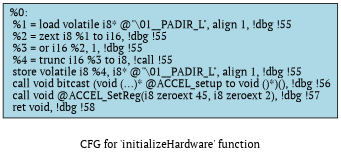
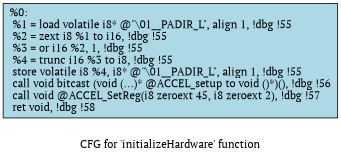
(92, 60) -> (92, 60)
